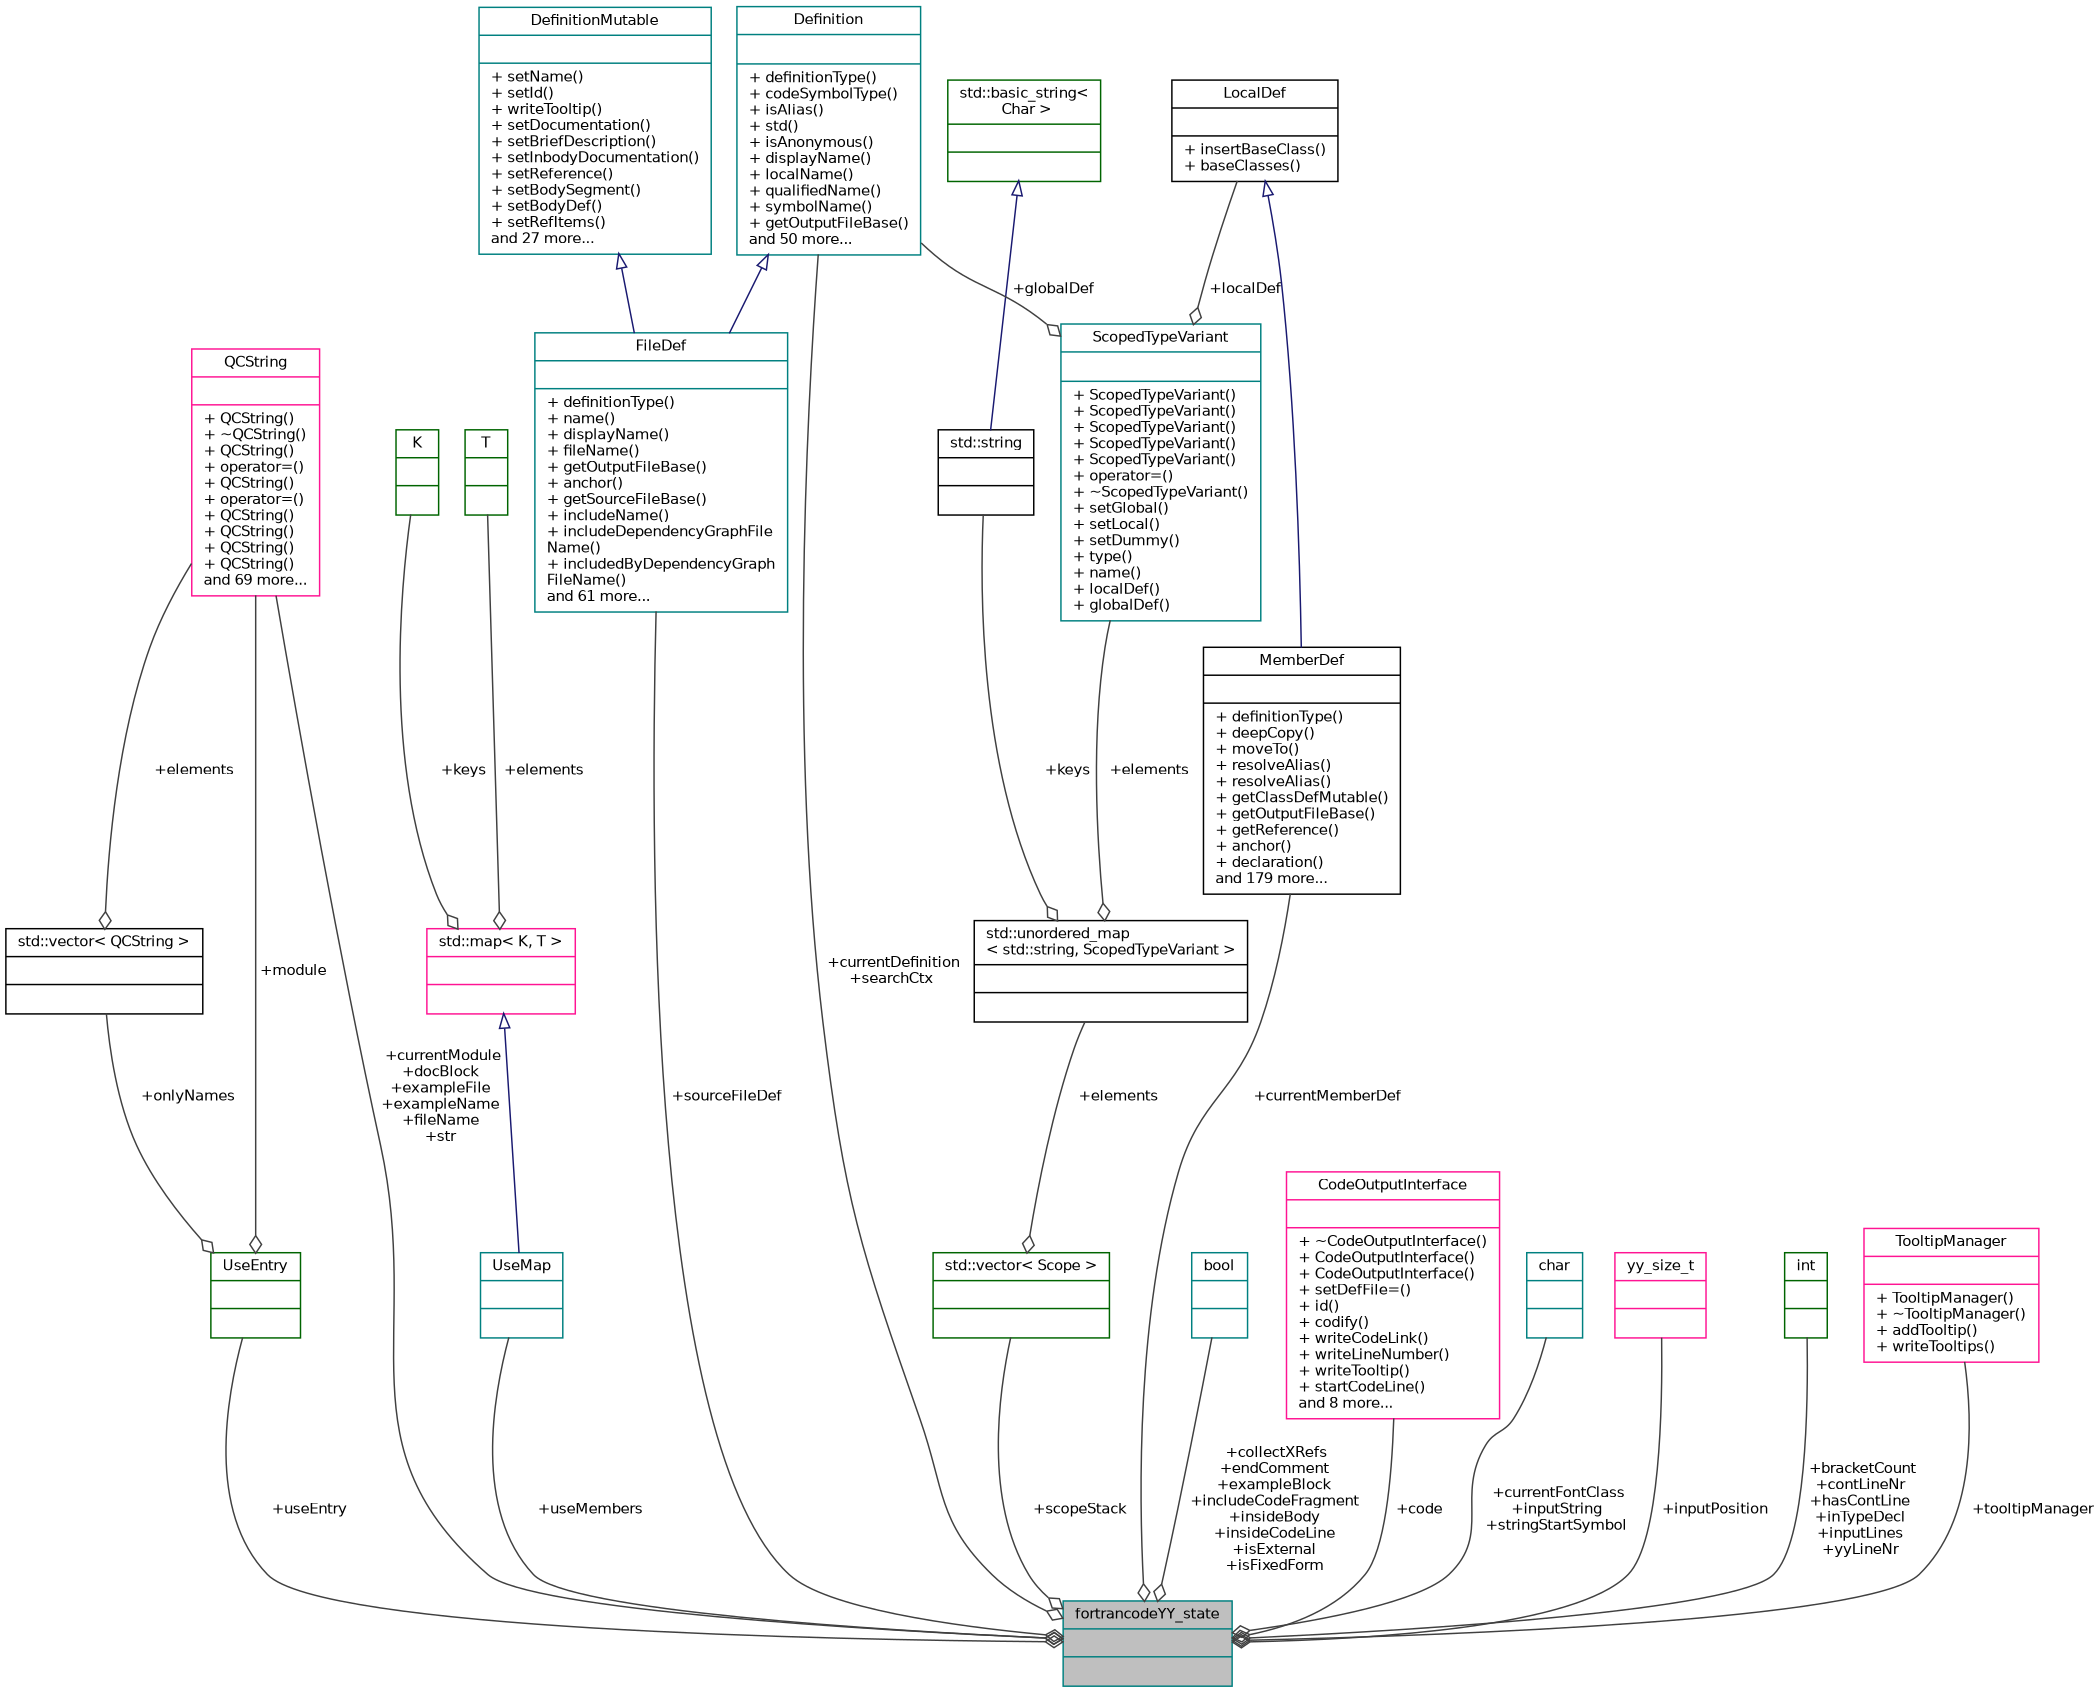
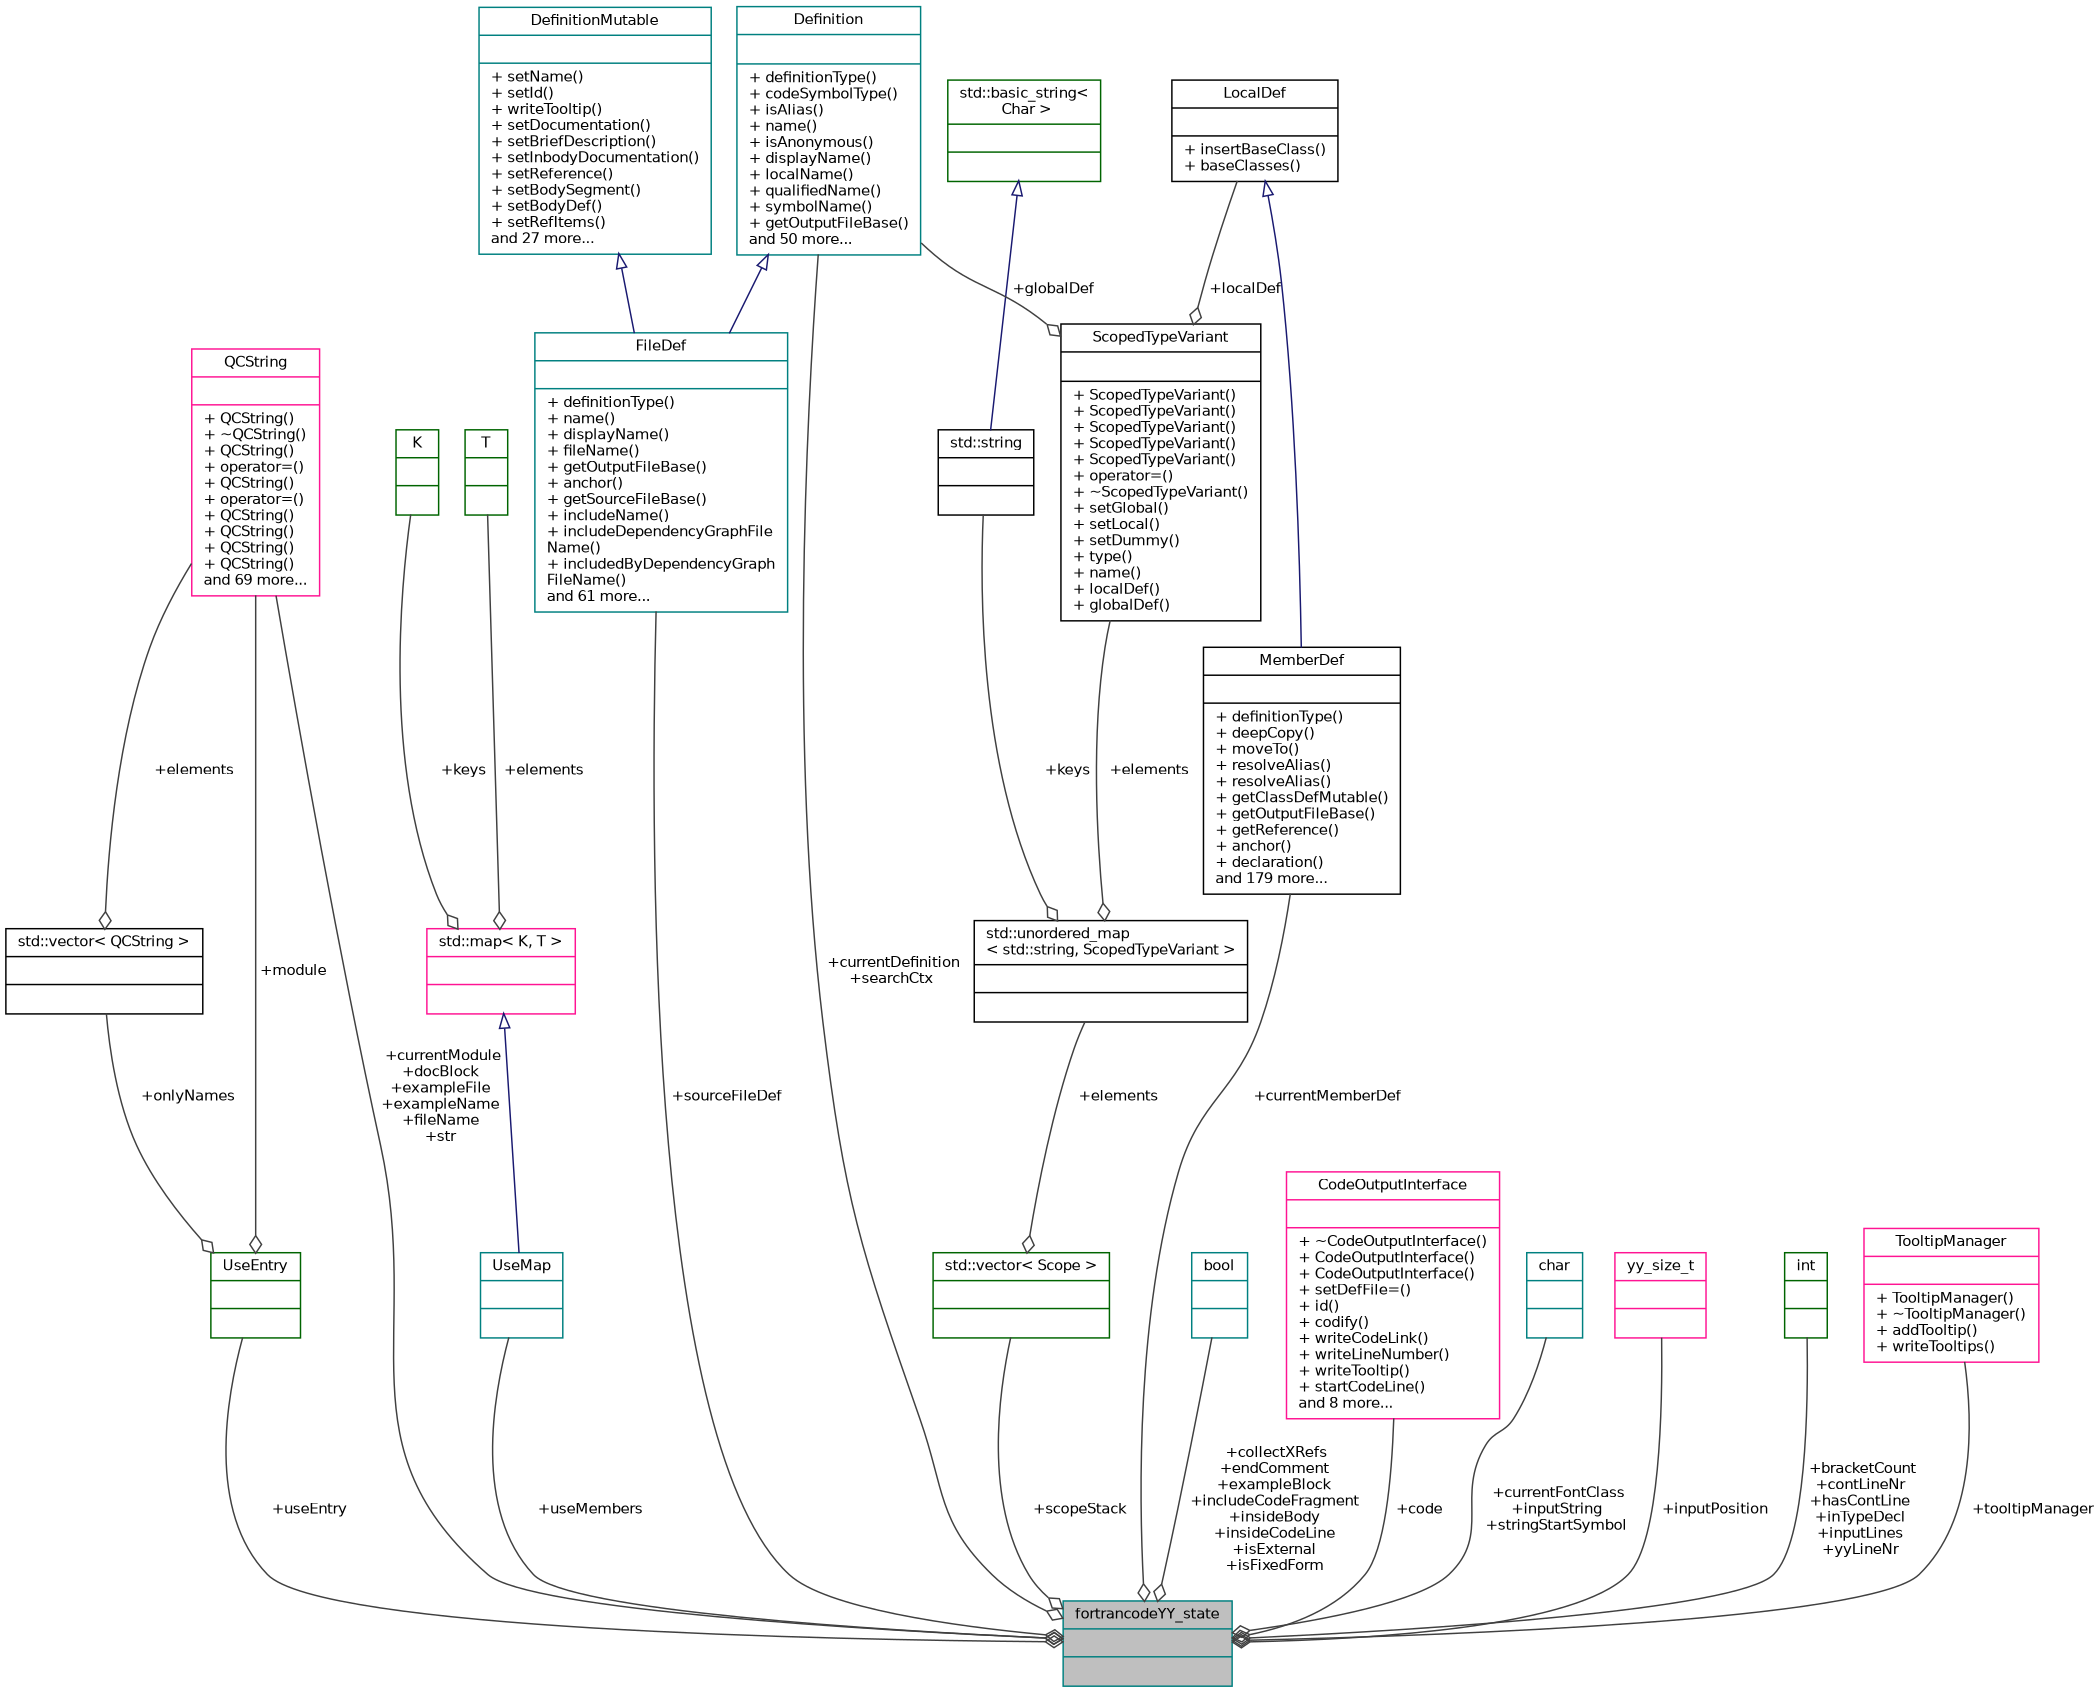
(774, 126) -> (783, 126)
(1161, 472) -> (1161, 472)
